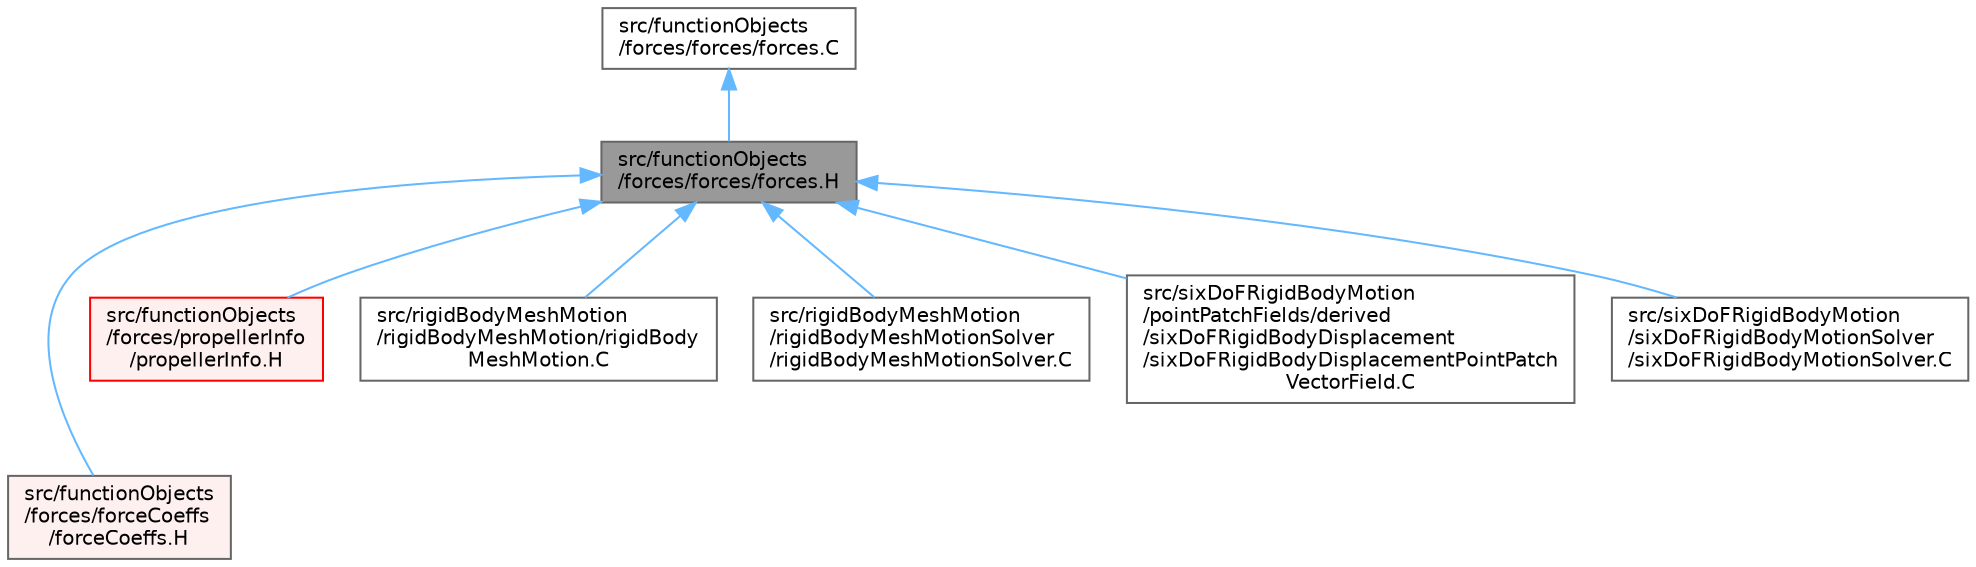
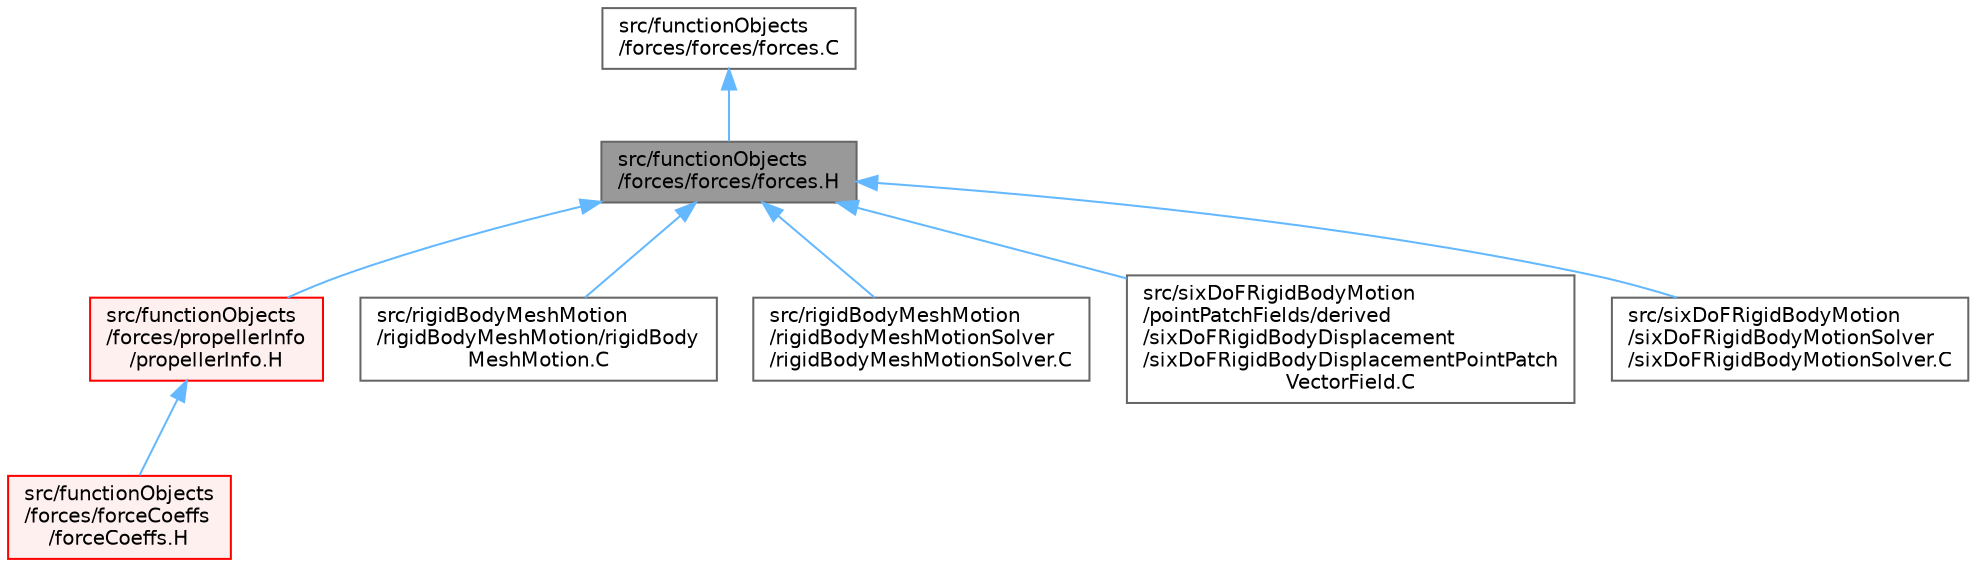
(212, 213) -> (159, 437)
(119, 517) -> (119, 517)
